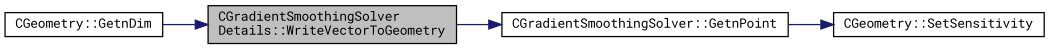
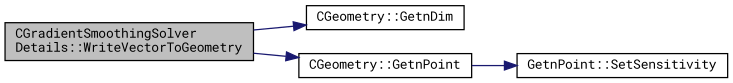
(179, 25) -> (273, 28)
(645, 25) -> (385, 66)
(939, 25) -> (622, 66)
